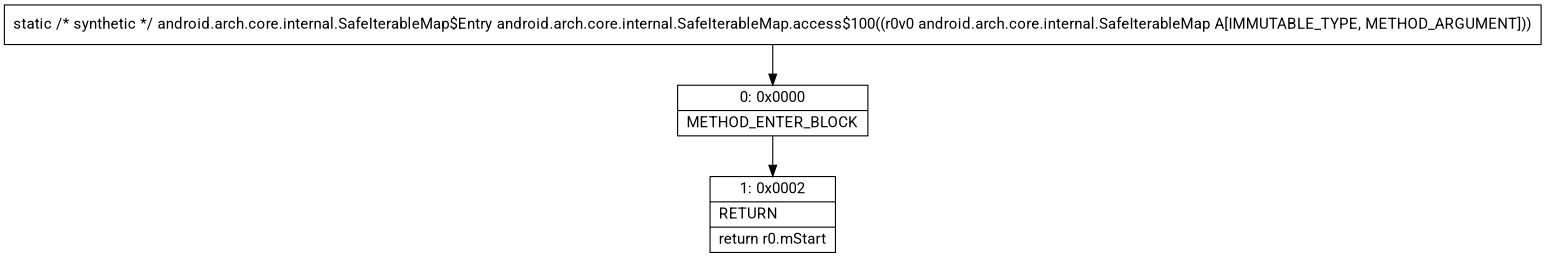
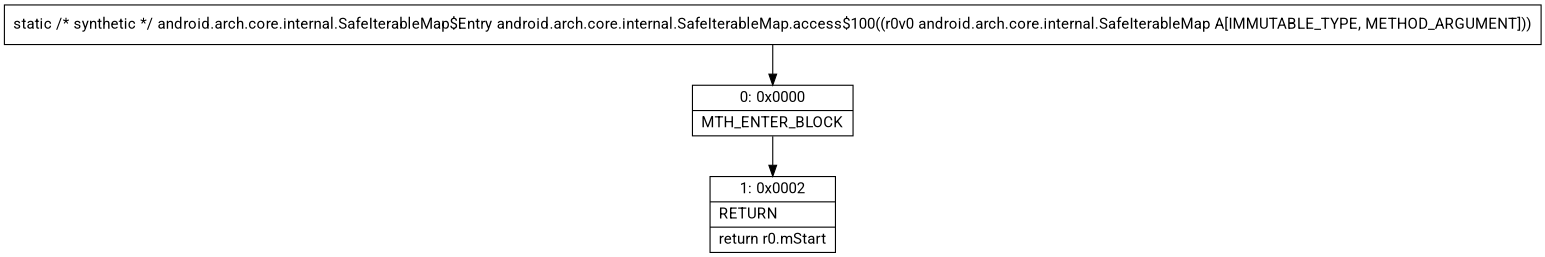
(773, 123) -> (773, 123)
